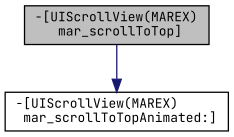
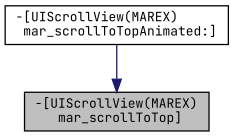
(117, 62) -> (117, 62)
